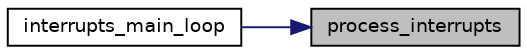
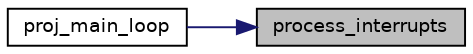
(125, 27) -> (97, 27)
